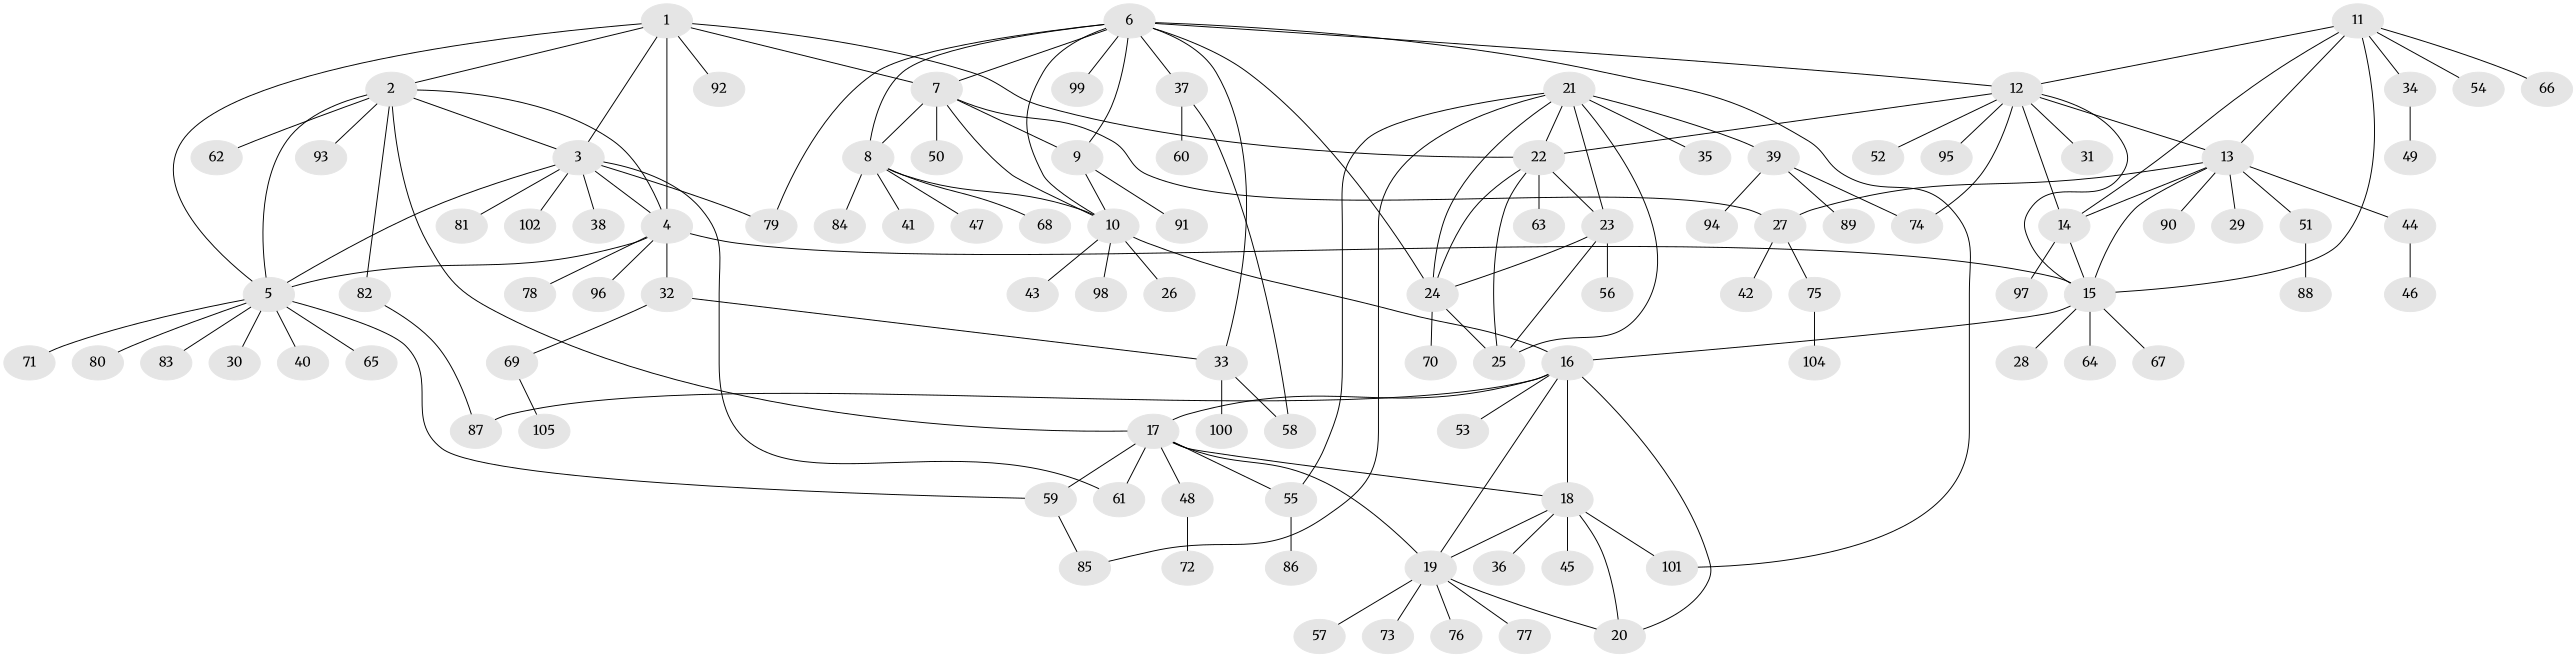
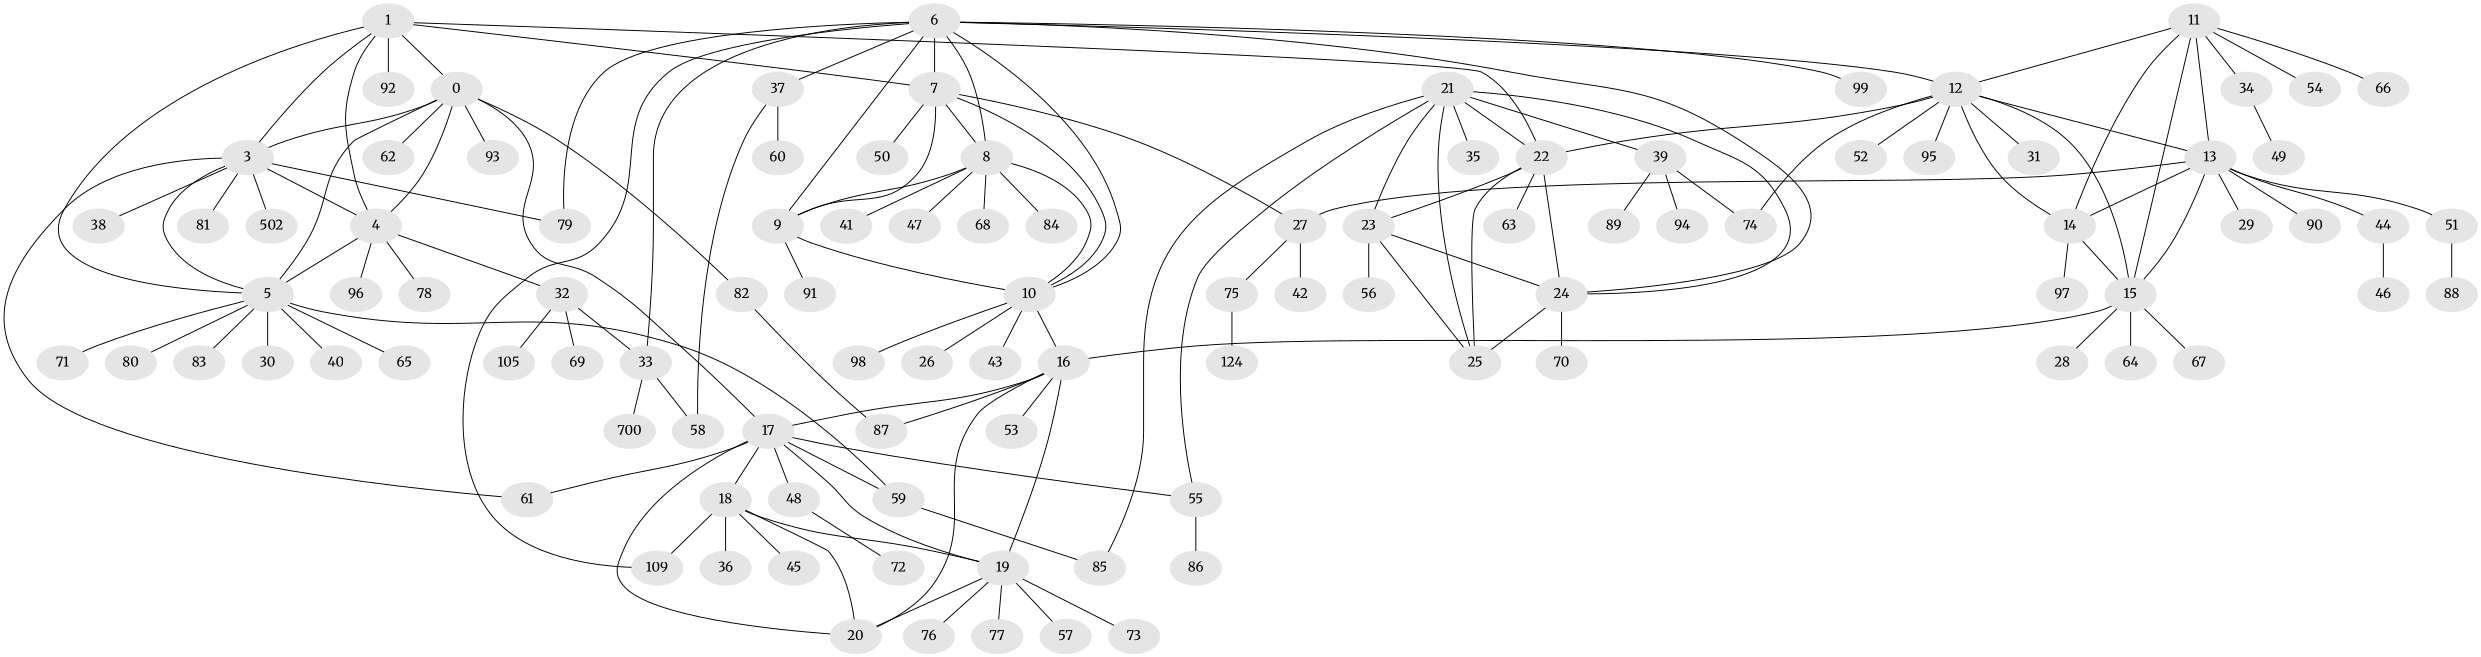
(391, 89) -> (457, 89)
none -> (916, 184)
(530, 226) -> (271, 226)
(1416, 248) -> none
(1815, 363) -> (1232, 363)
(528, 397) -> (536, 329)
(1222, 431) -> (630, 431)
(1568, 431) -> none
(1672, 568) -> (657, 568)
none -> (627, 588)
